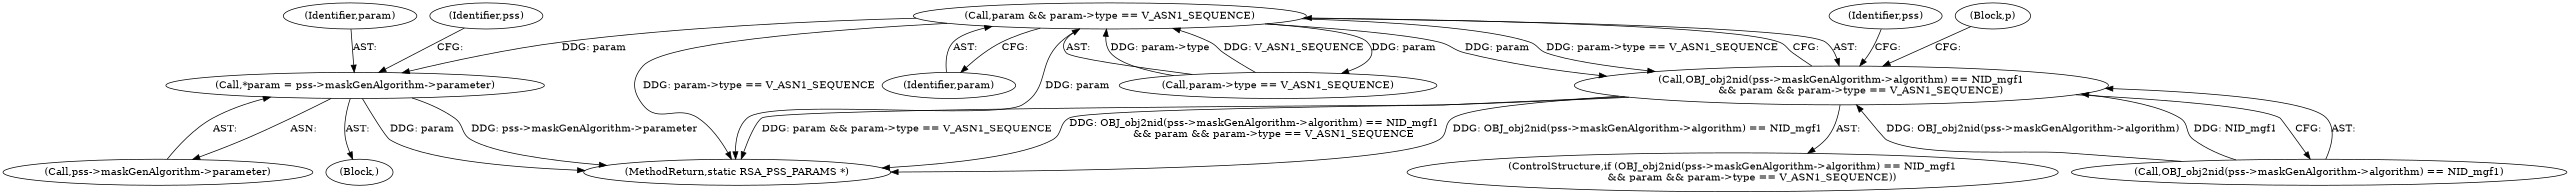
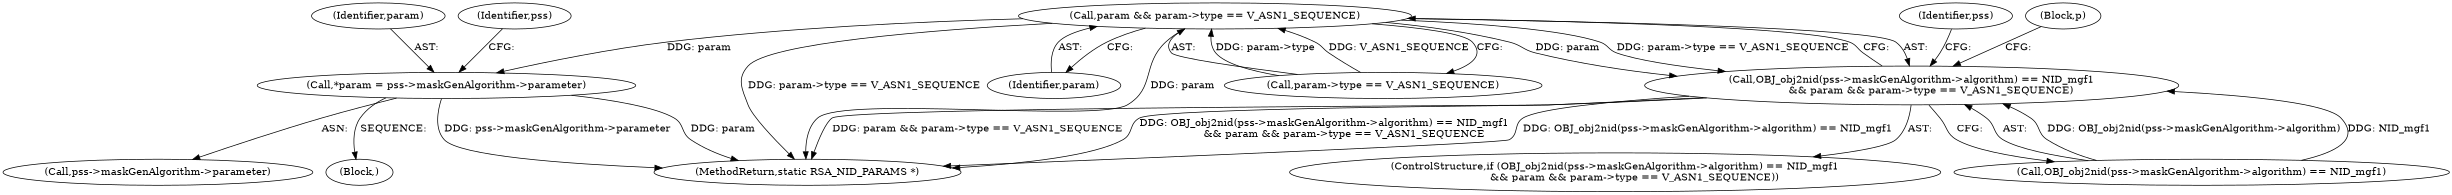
(1404, 47) -> (1492, 47)
(210, 120) -> none
(359, 129) -> (395, 129)
(737, 172) -> (808, 172)
